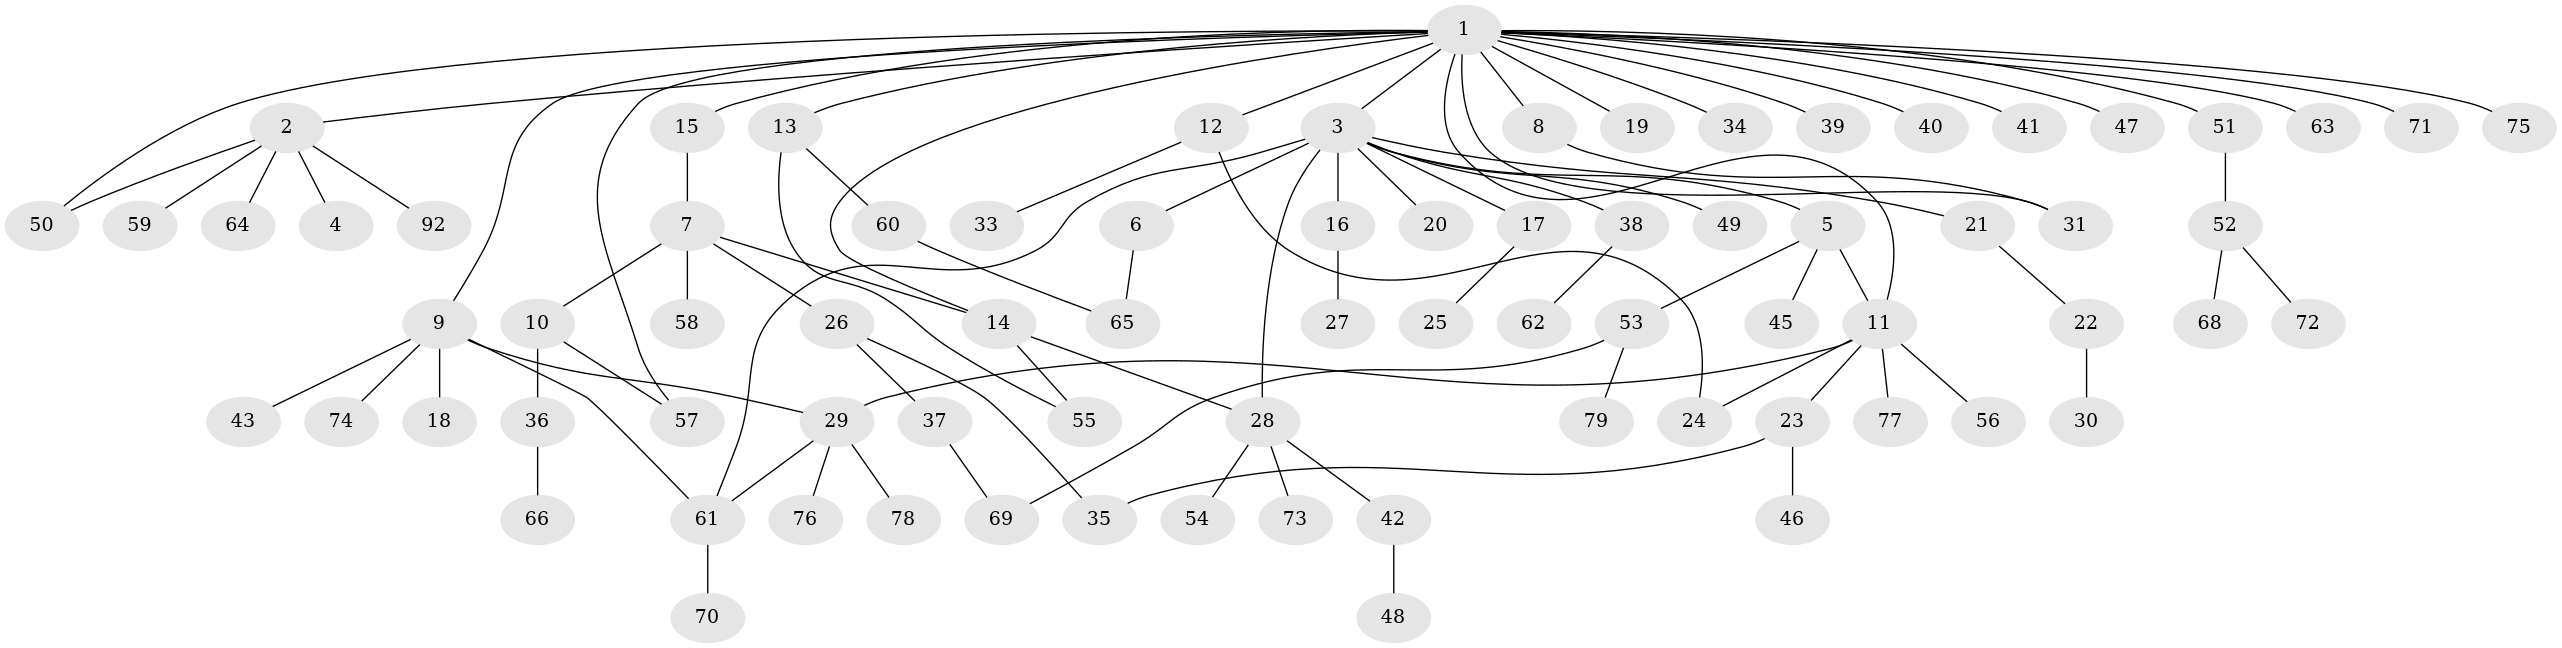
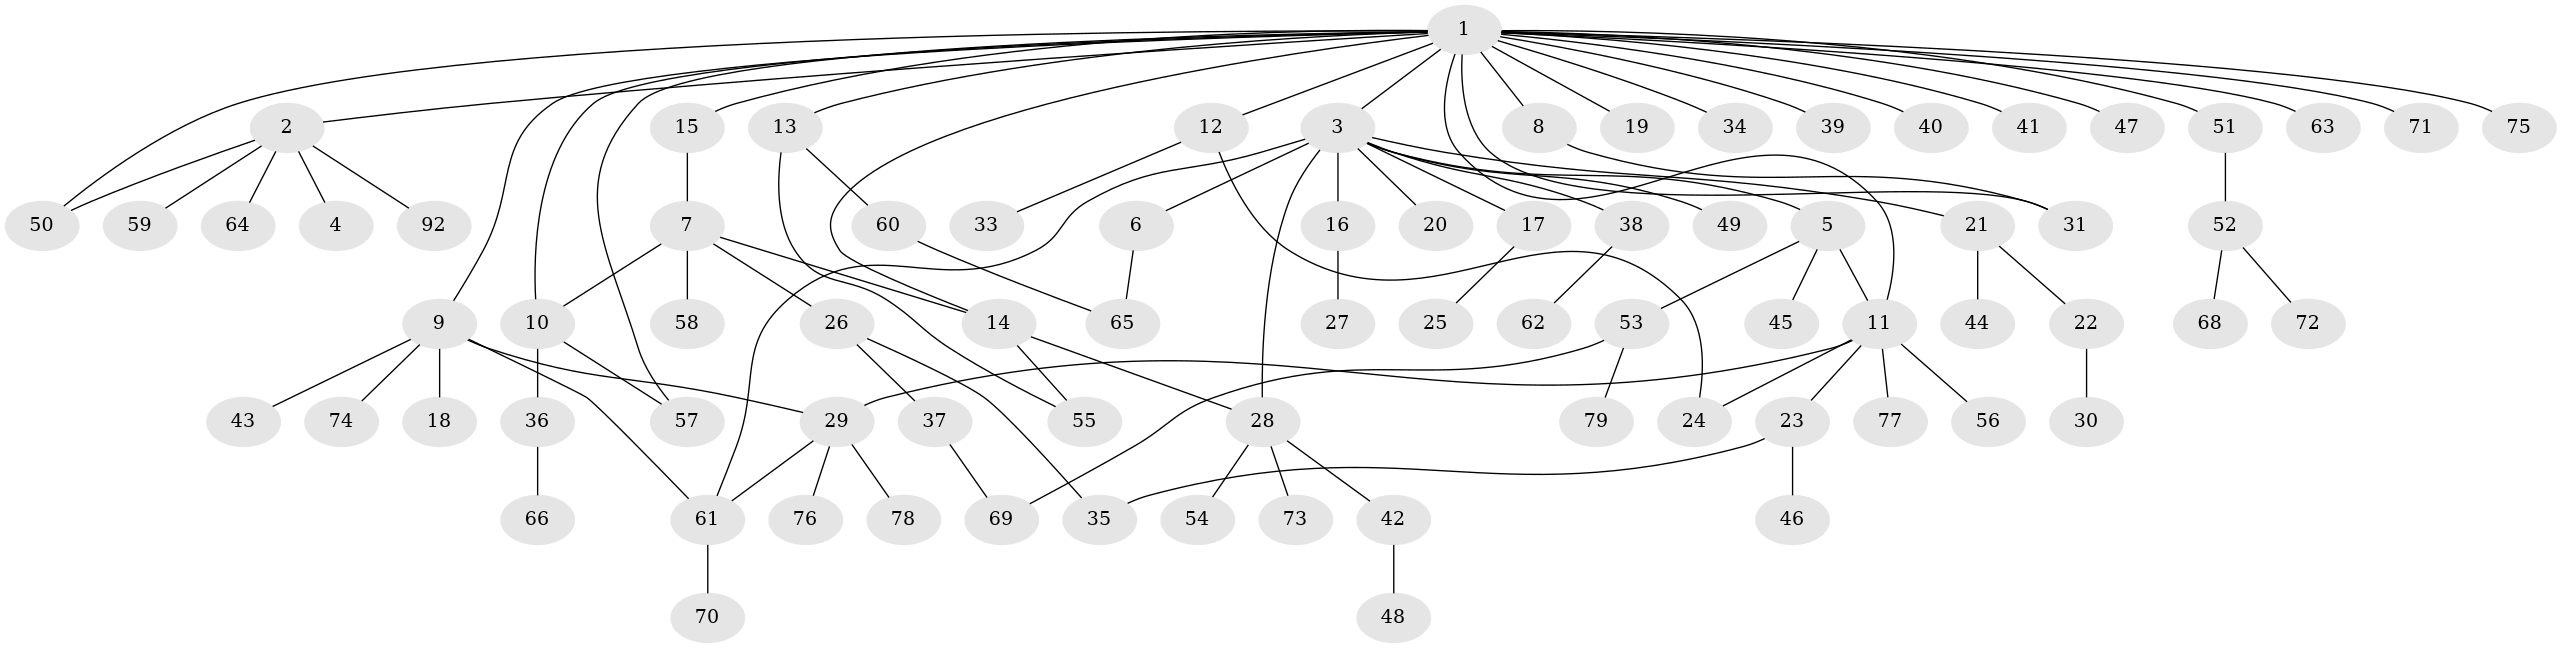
none -> (903, 53)
none -> (1978, 324)
